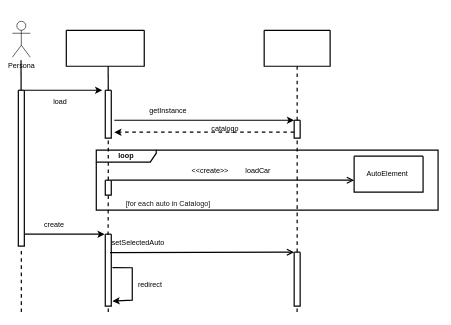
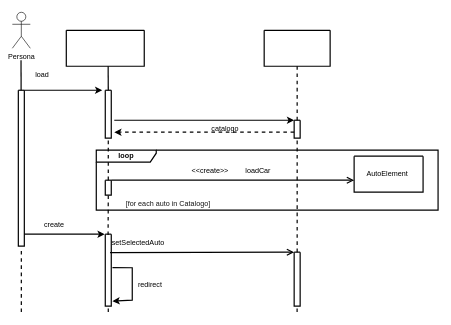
(21, 39) -> (21, 30)
(60, 102) -> (42, 75)
(168, 111) -> none
